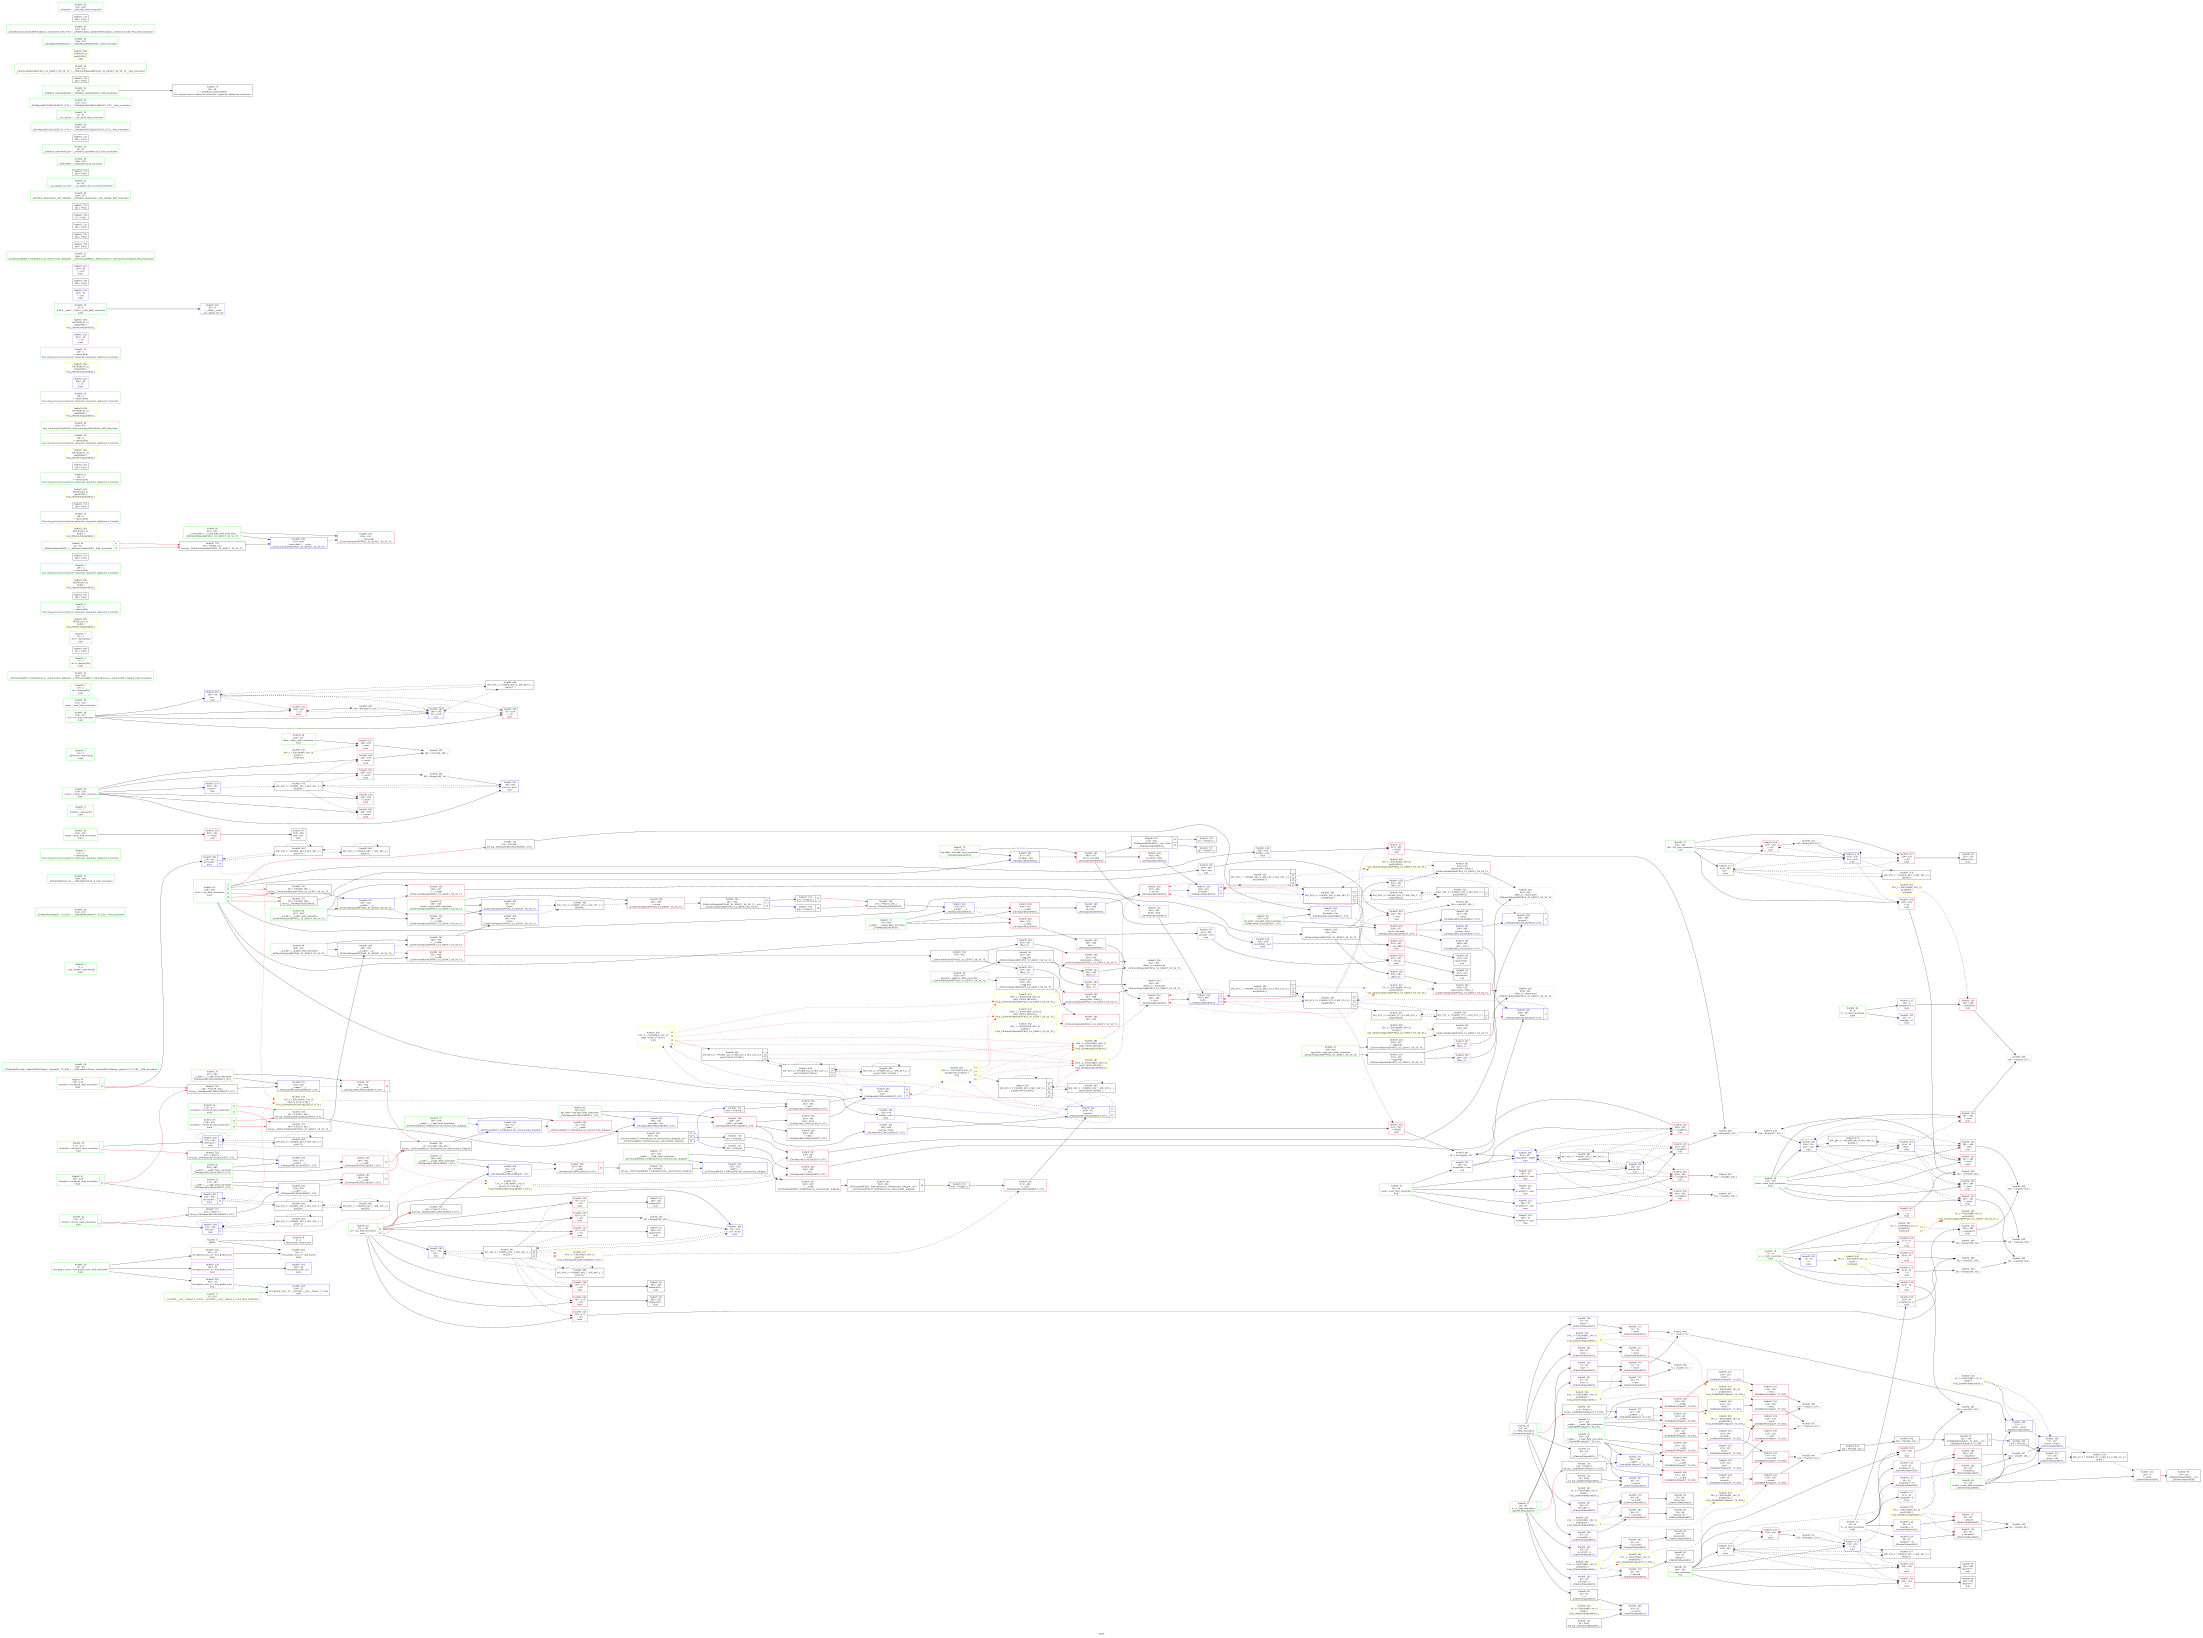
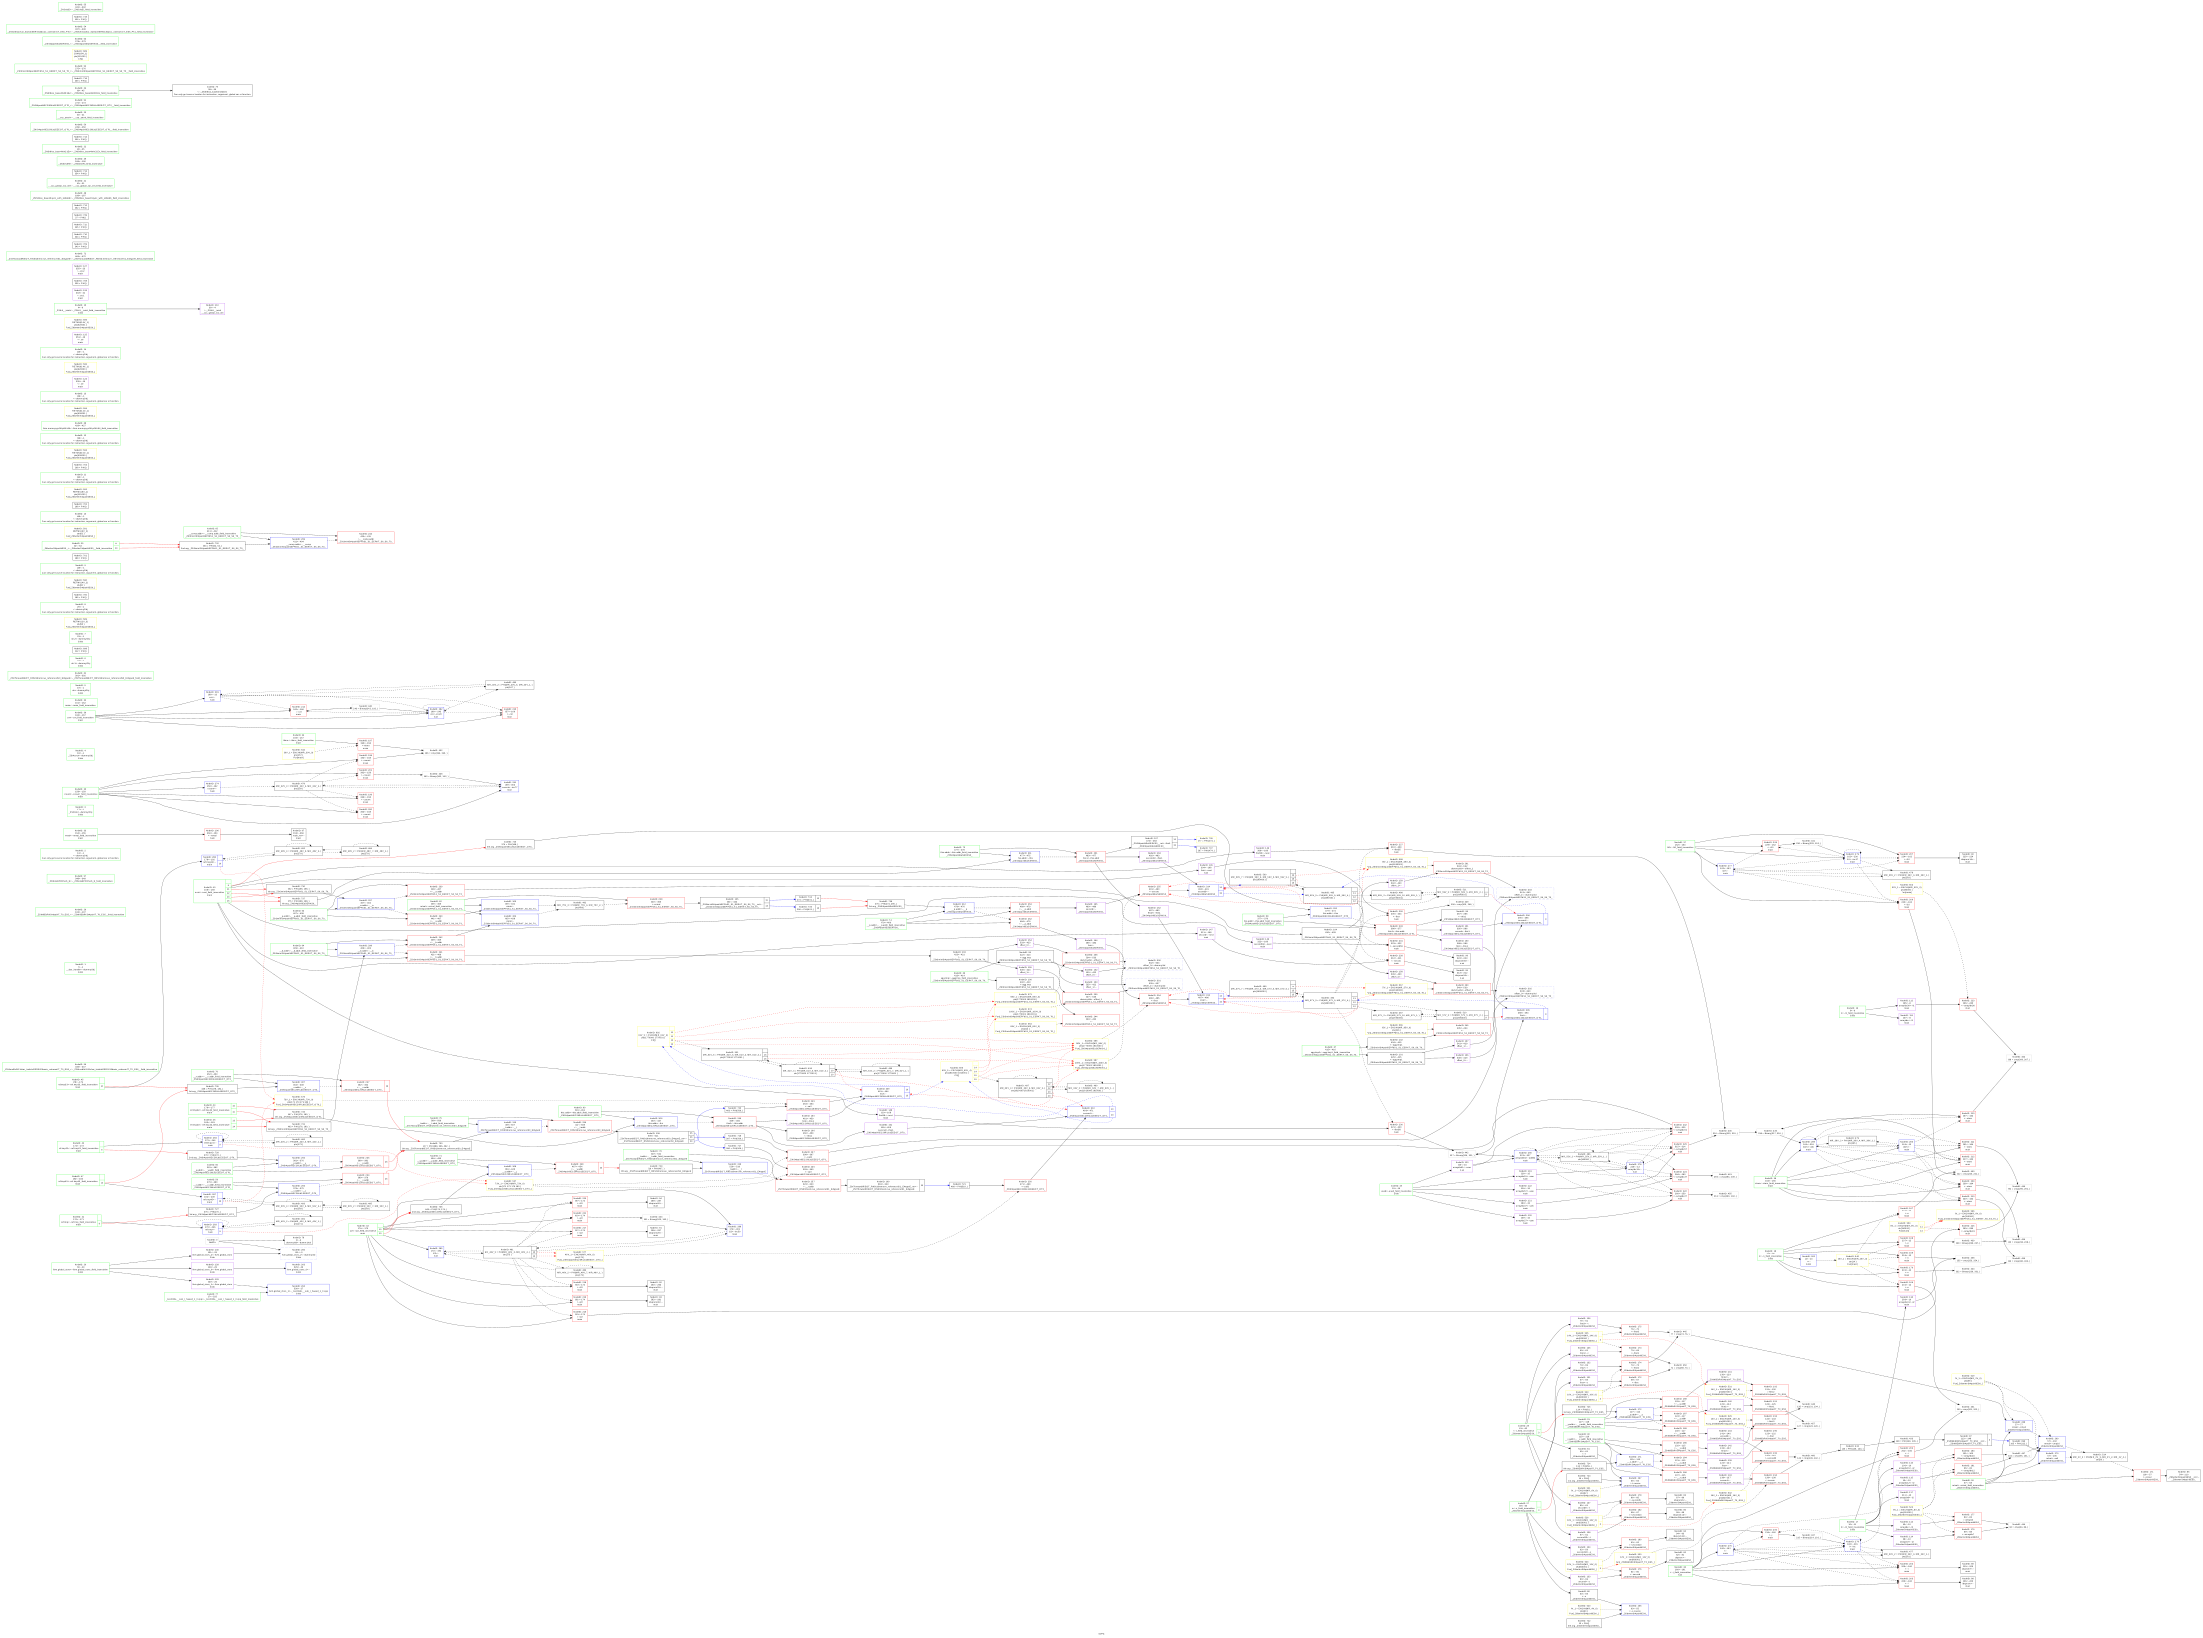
(1206, 840) -> (1206, 840)
(472, 1124) -> (472, 1124)
